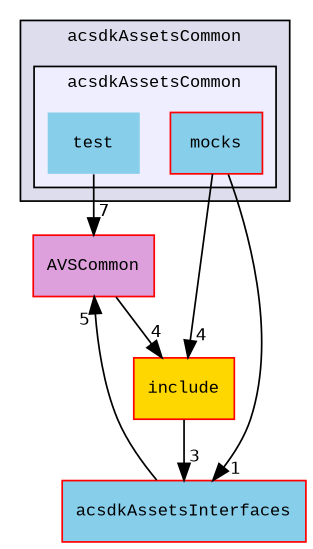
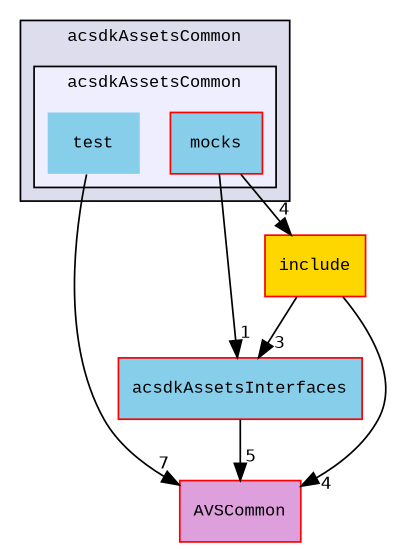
(134, 321) -> (385, 396)
